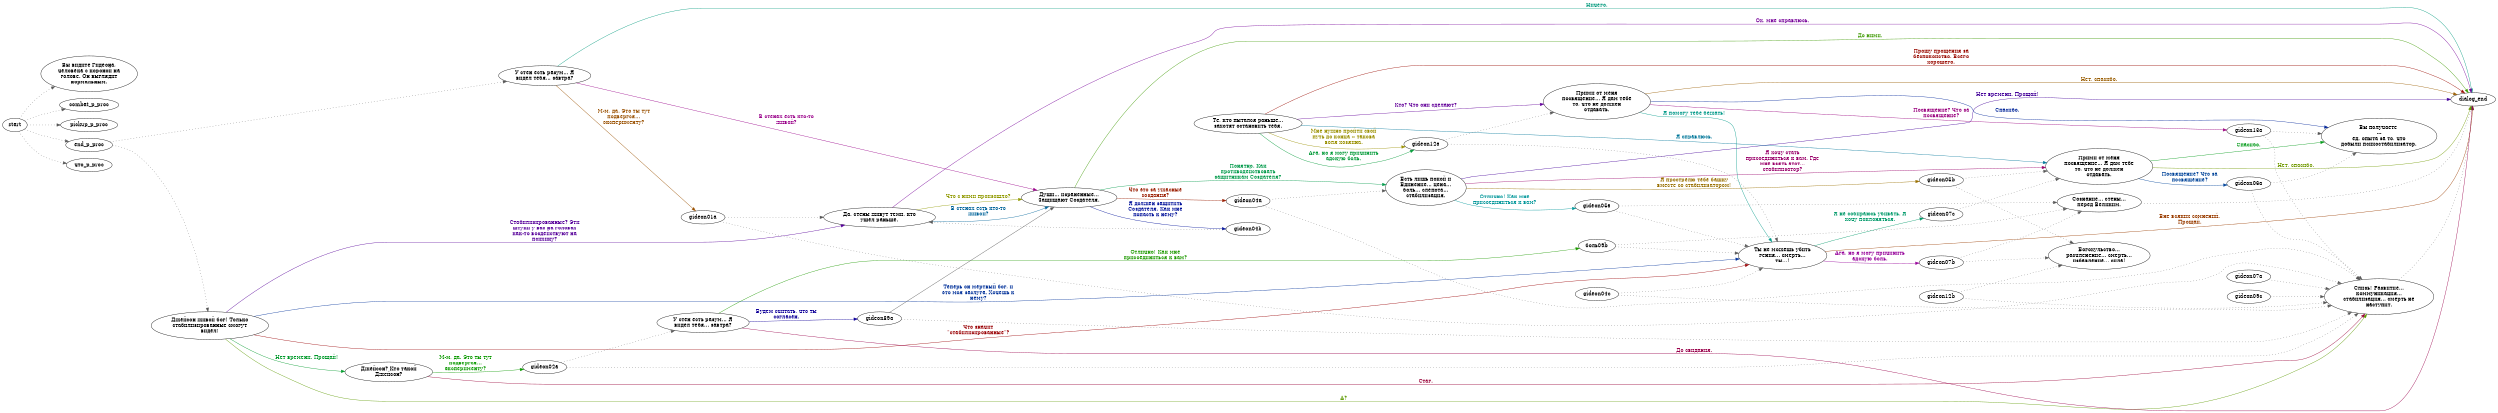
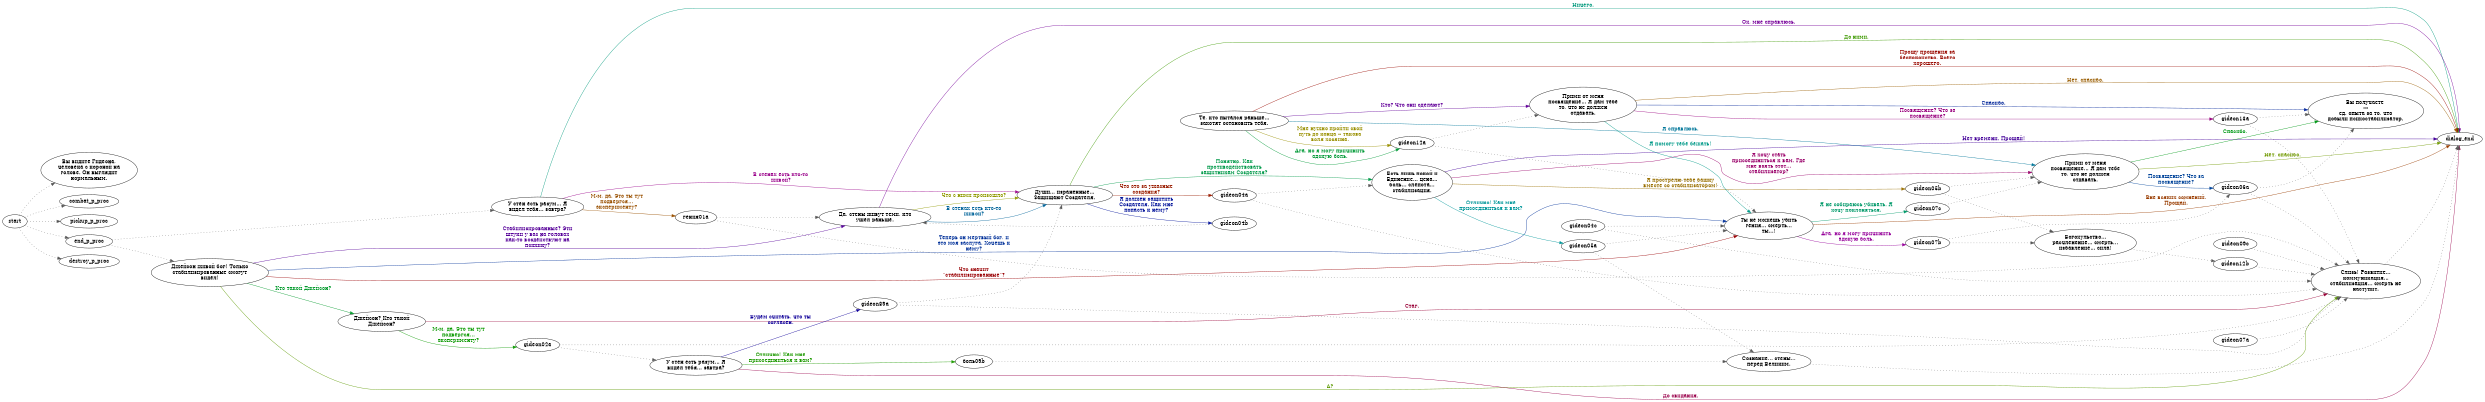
(89, 165) -> (89, 261)
(703, 217) -> (696, 217)
(2025, 236) -> (2090, 224)
(1675, 250) -> none
(966, 263) -> (1002, 292)
(2008, 279) -> (2171, 255)
(307, 358) -> (303, 289)
